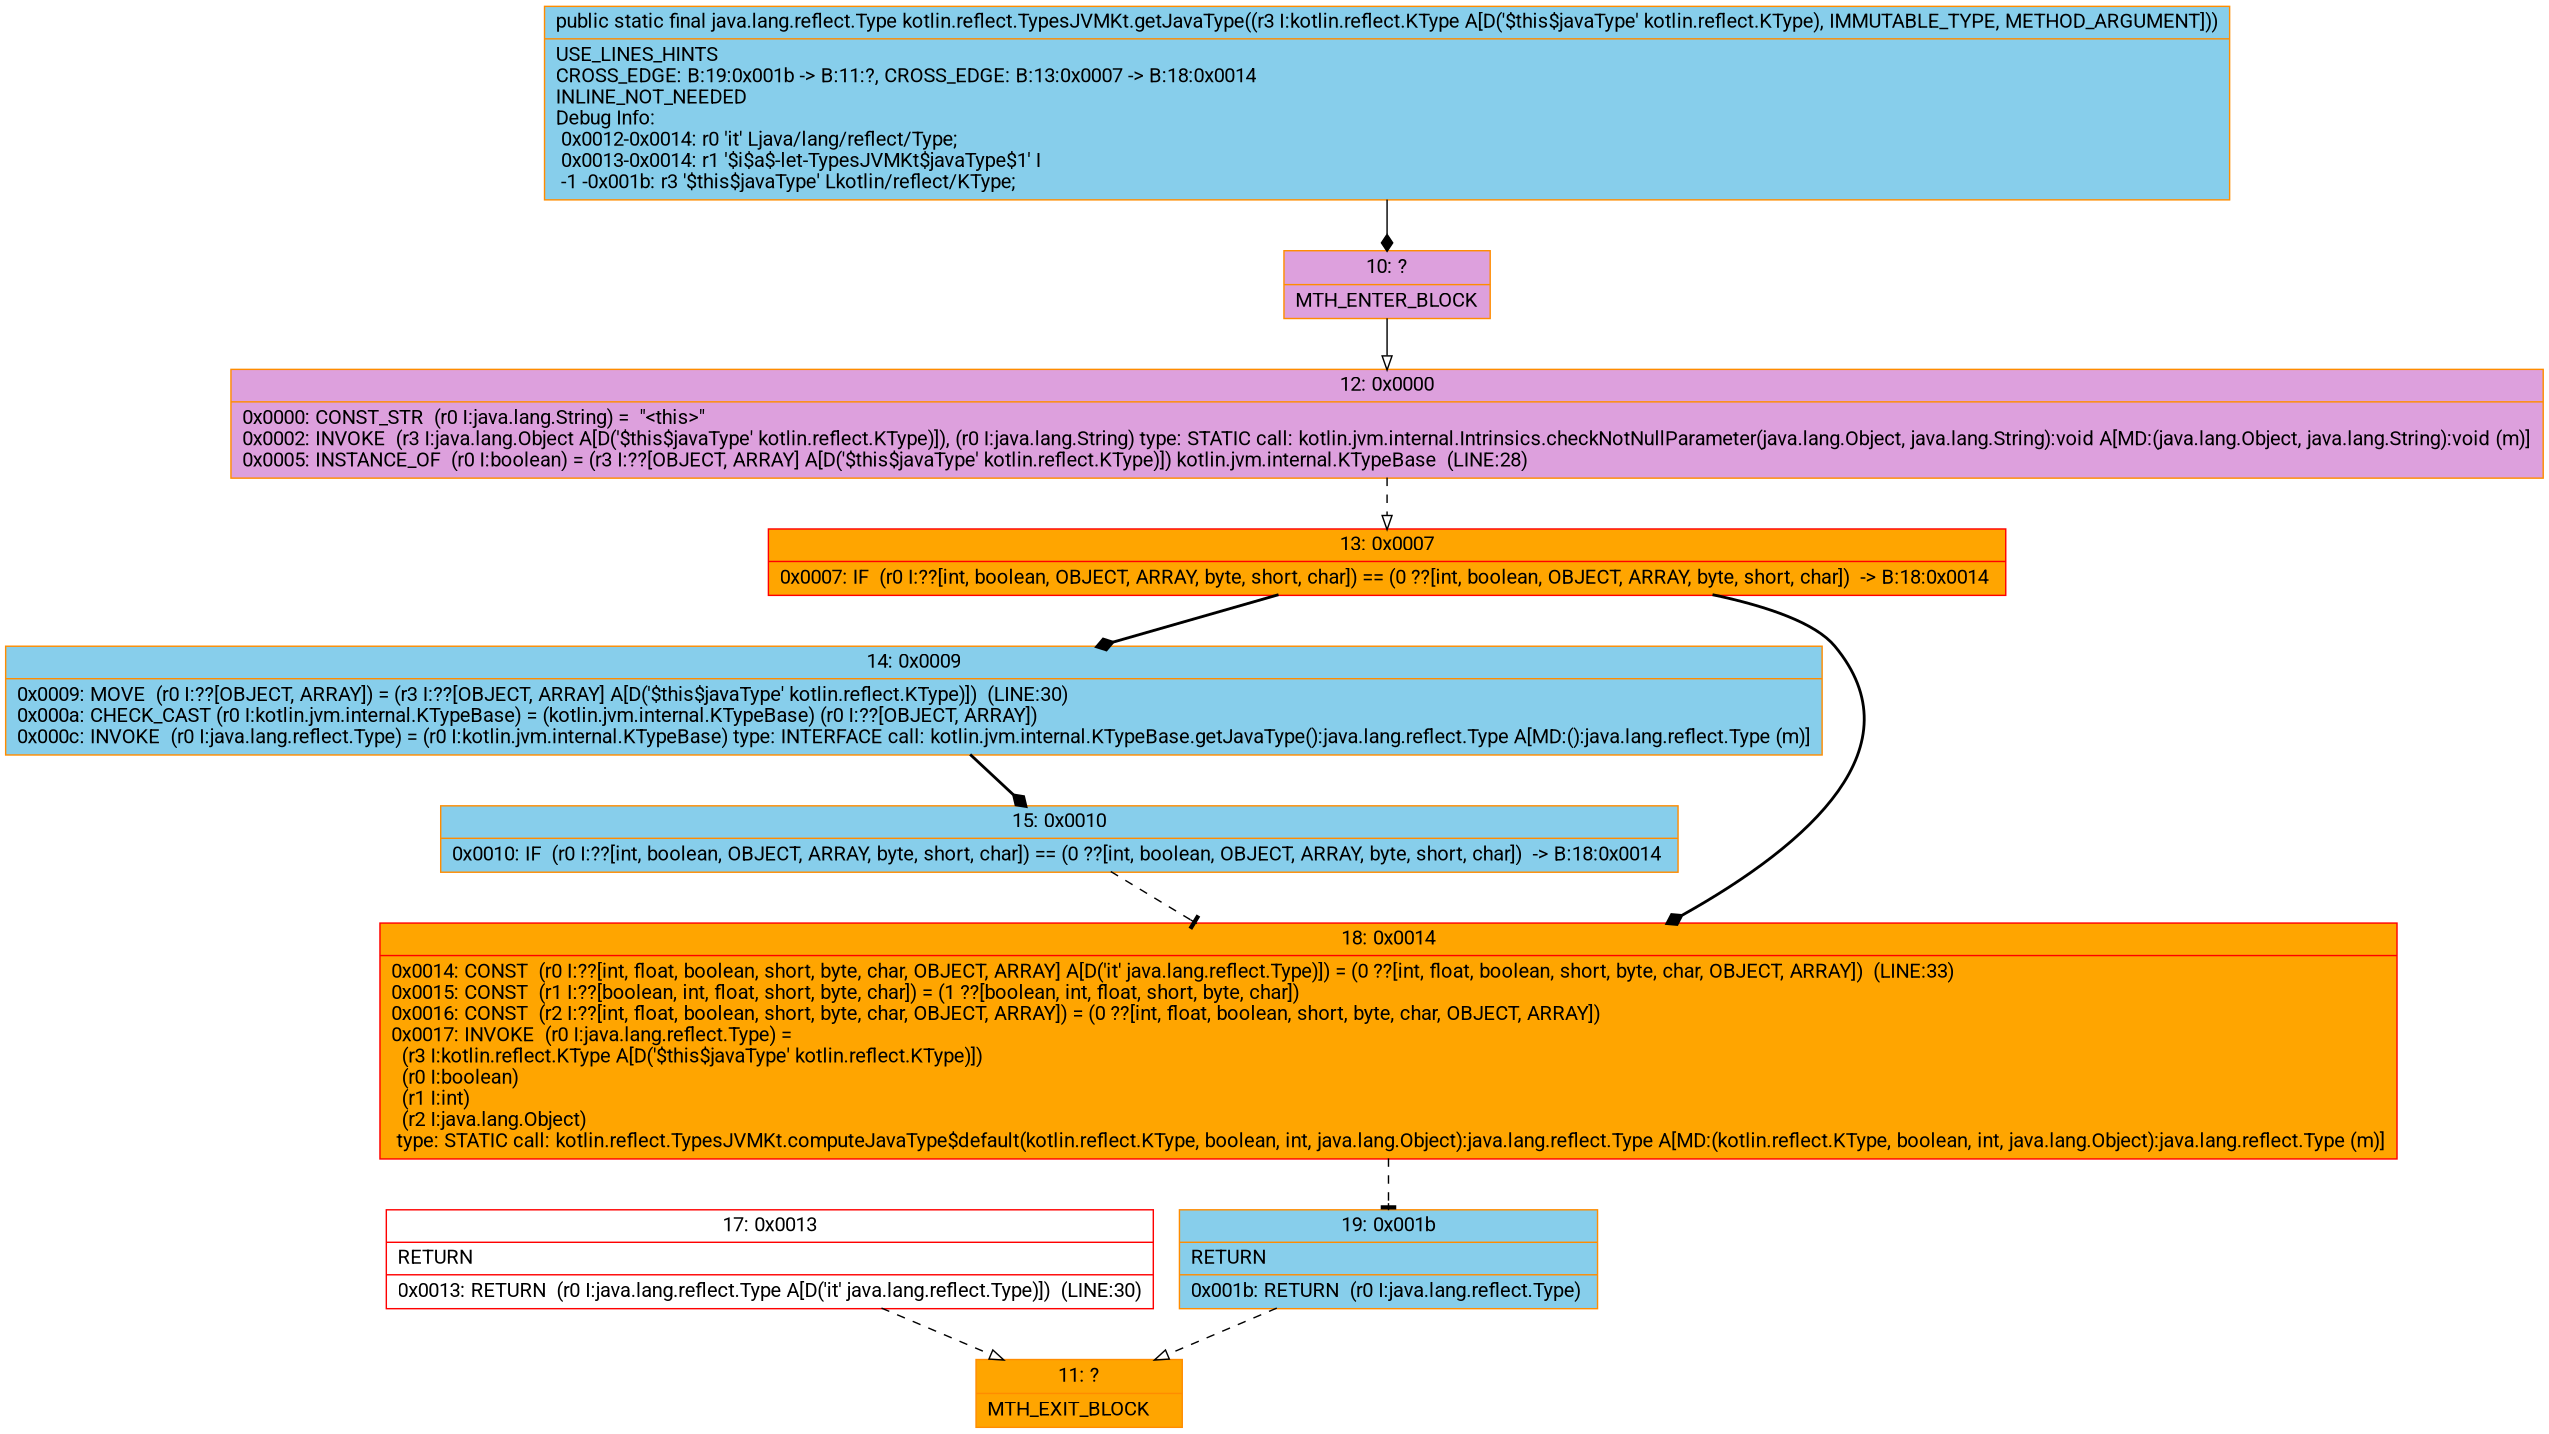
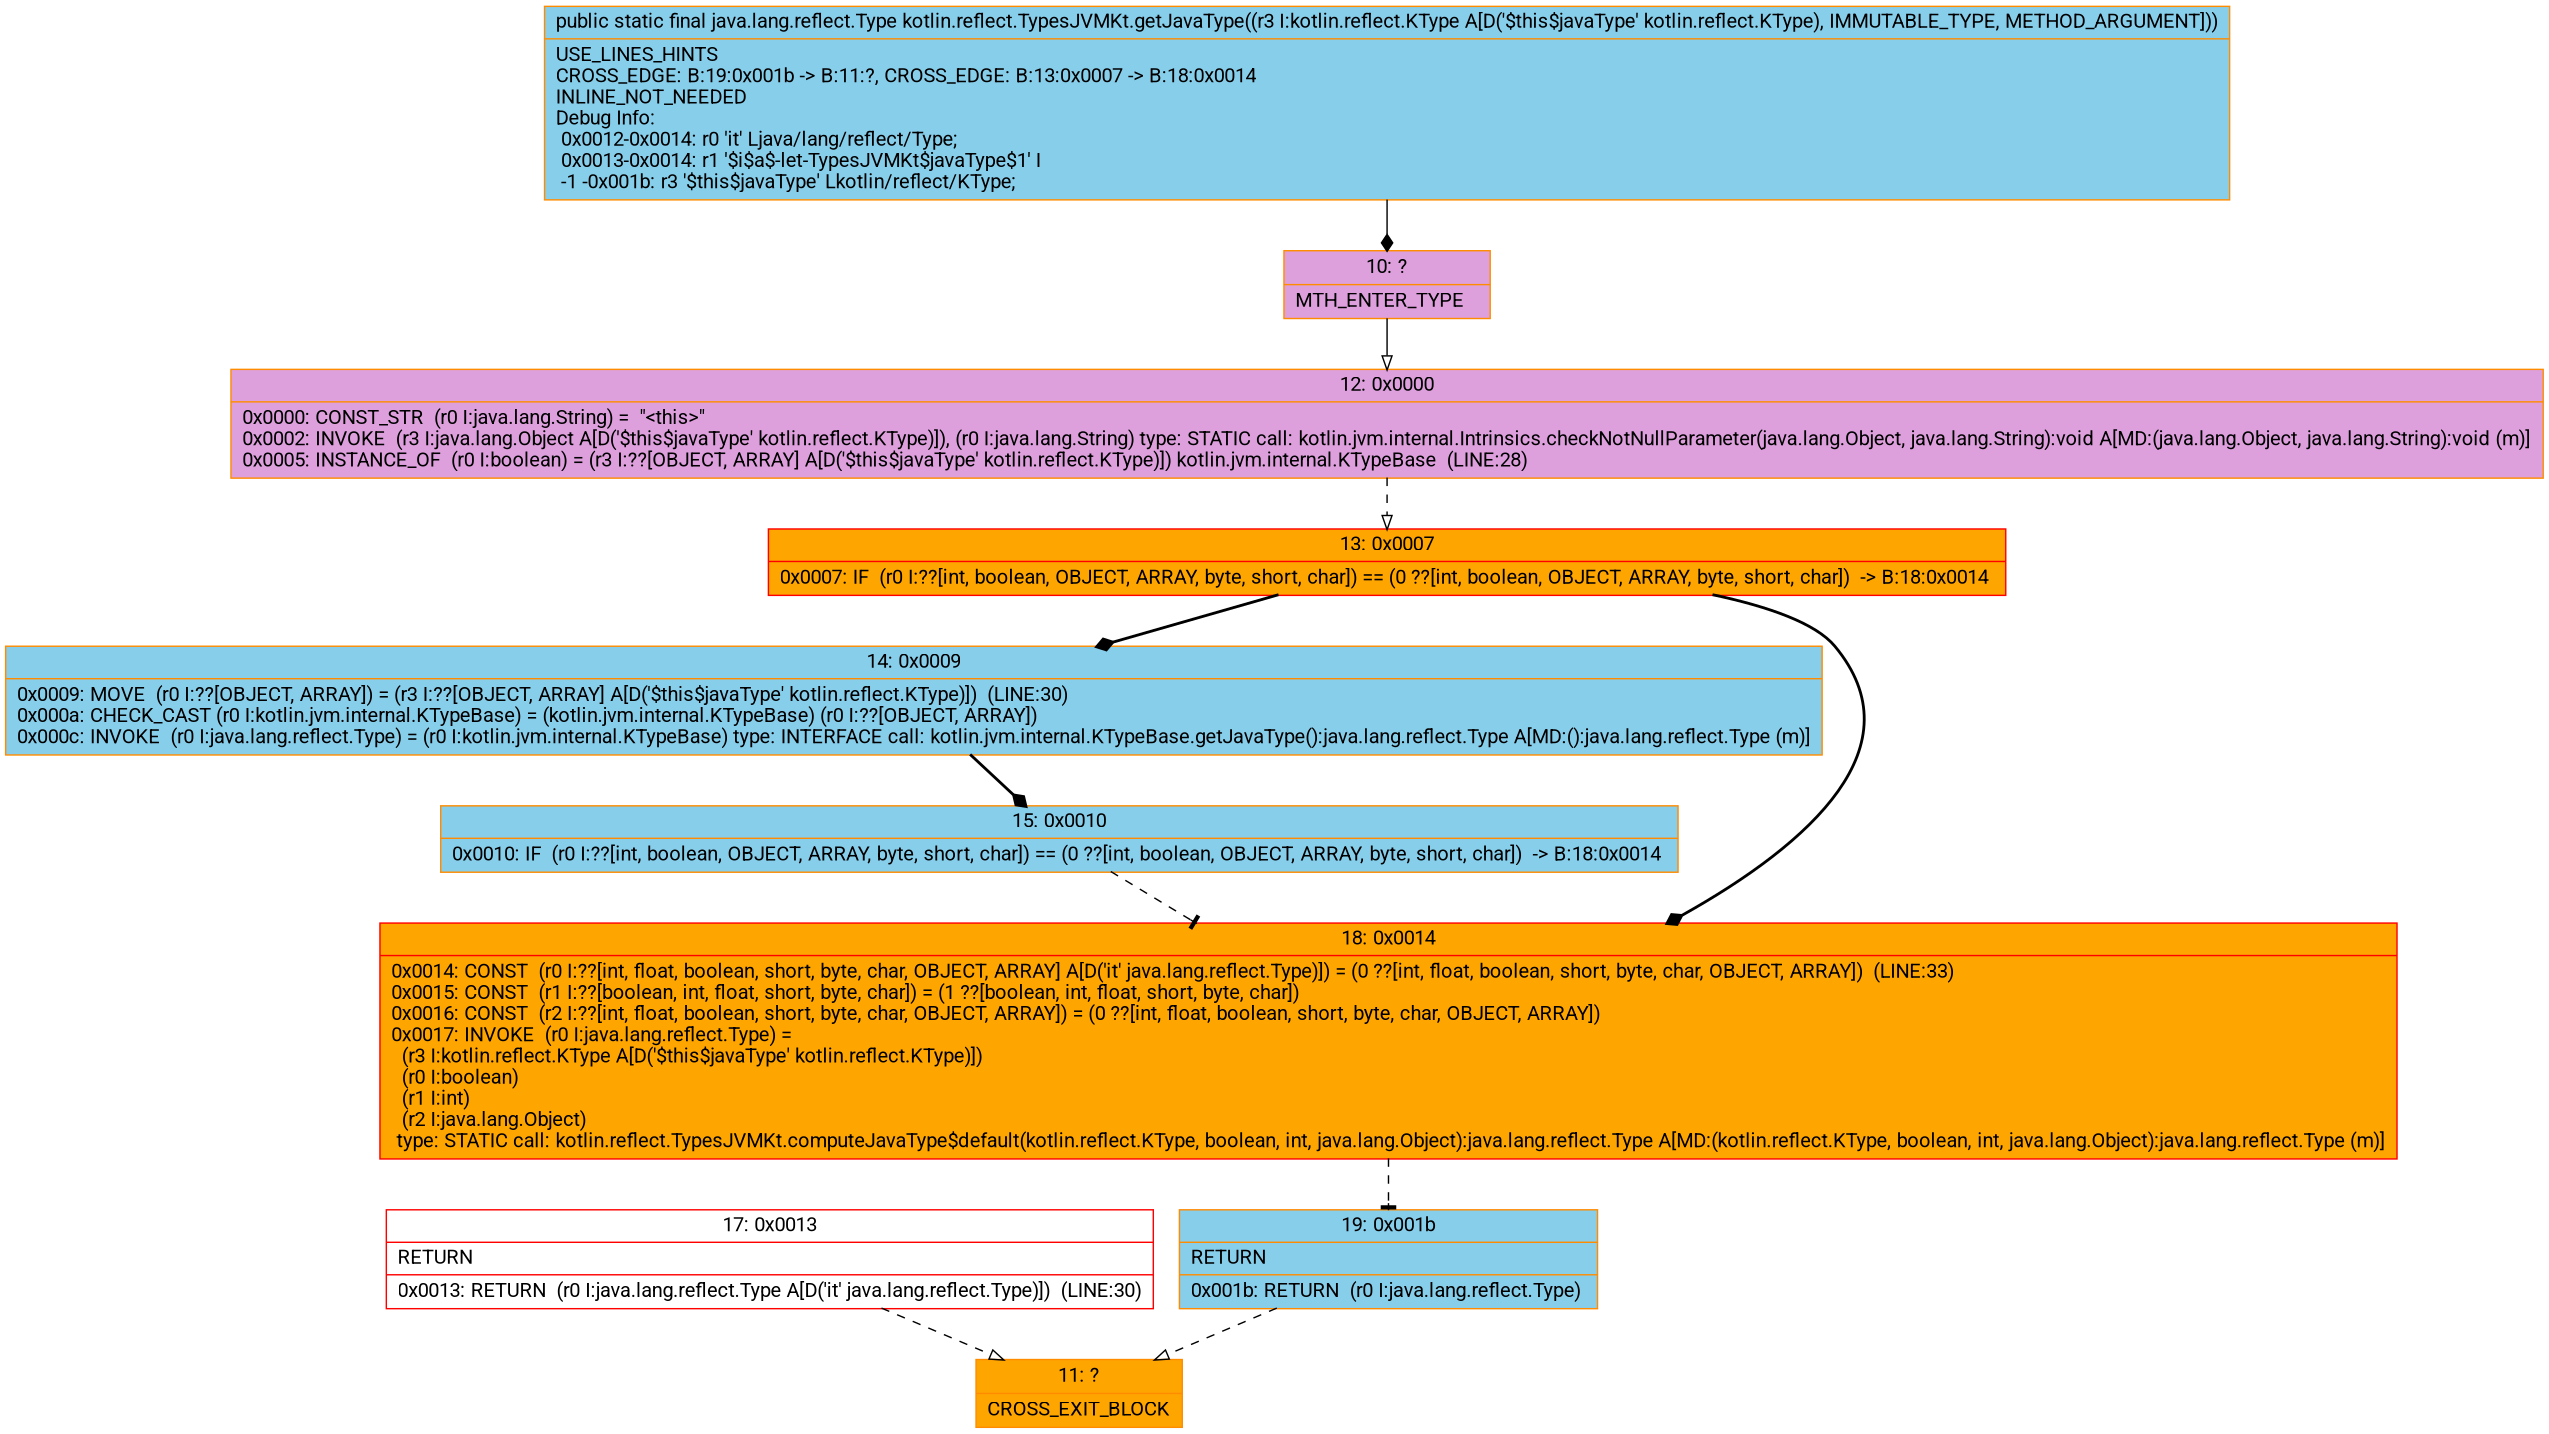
(1387, 301) -> (1380, 301)
(1069, 1410) -> (1079, 1410)
